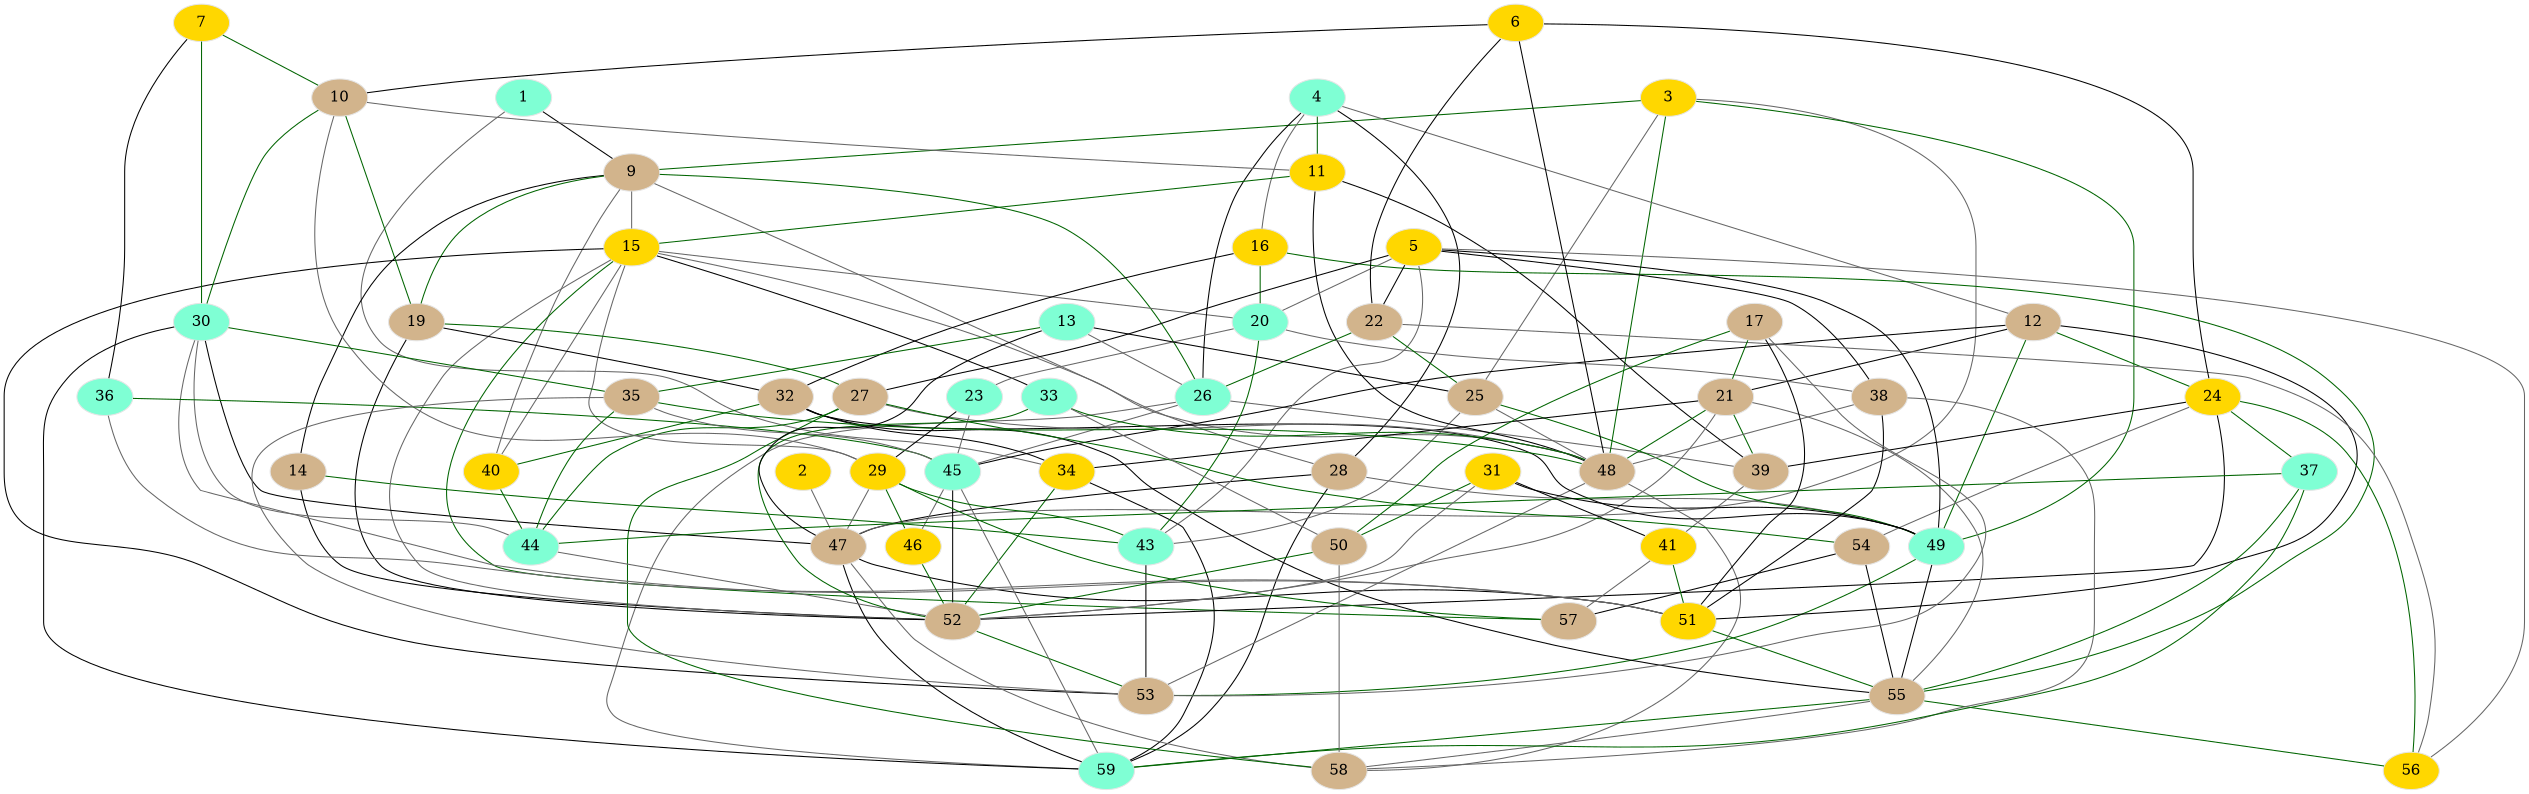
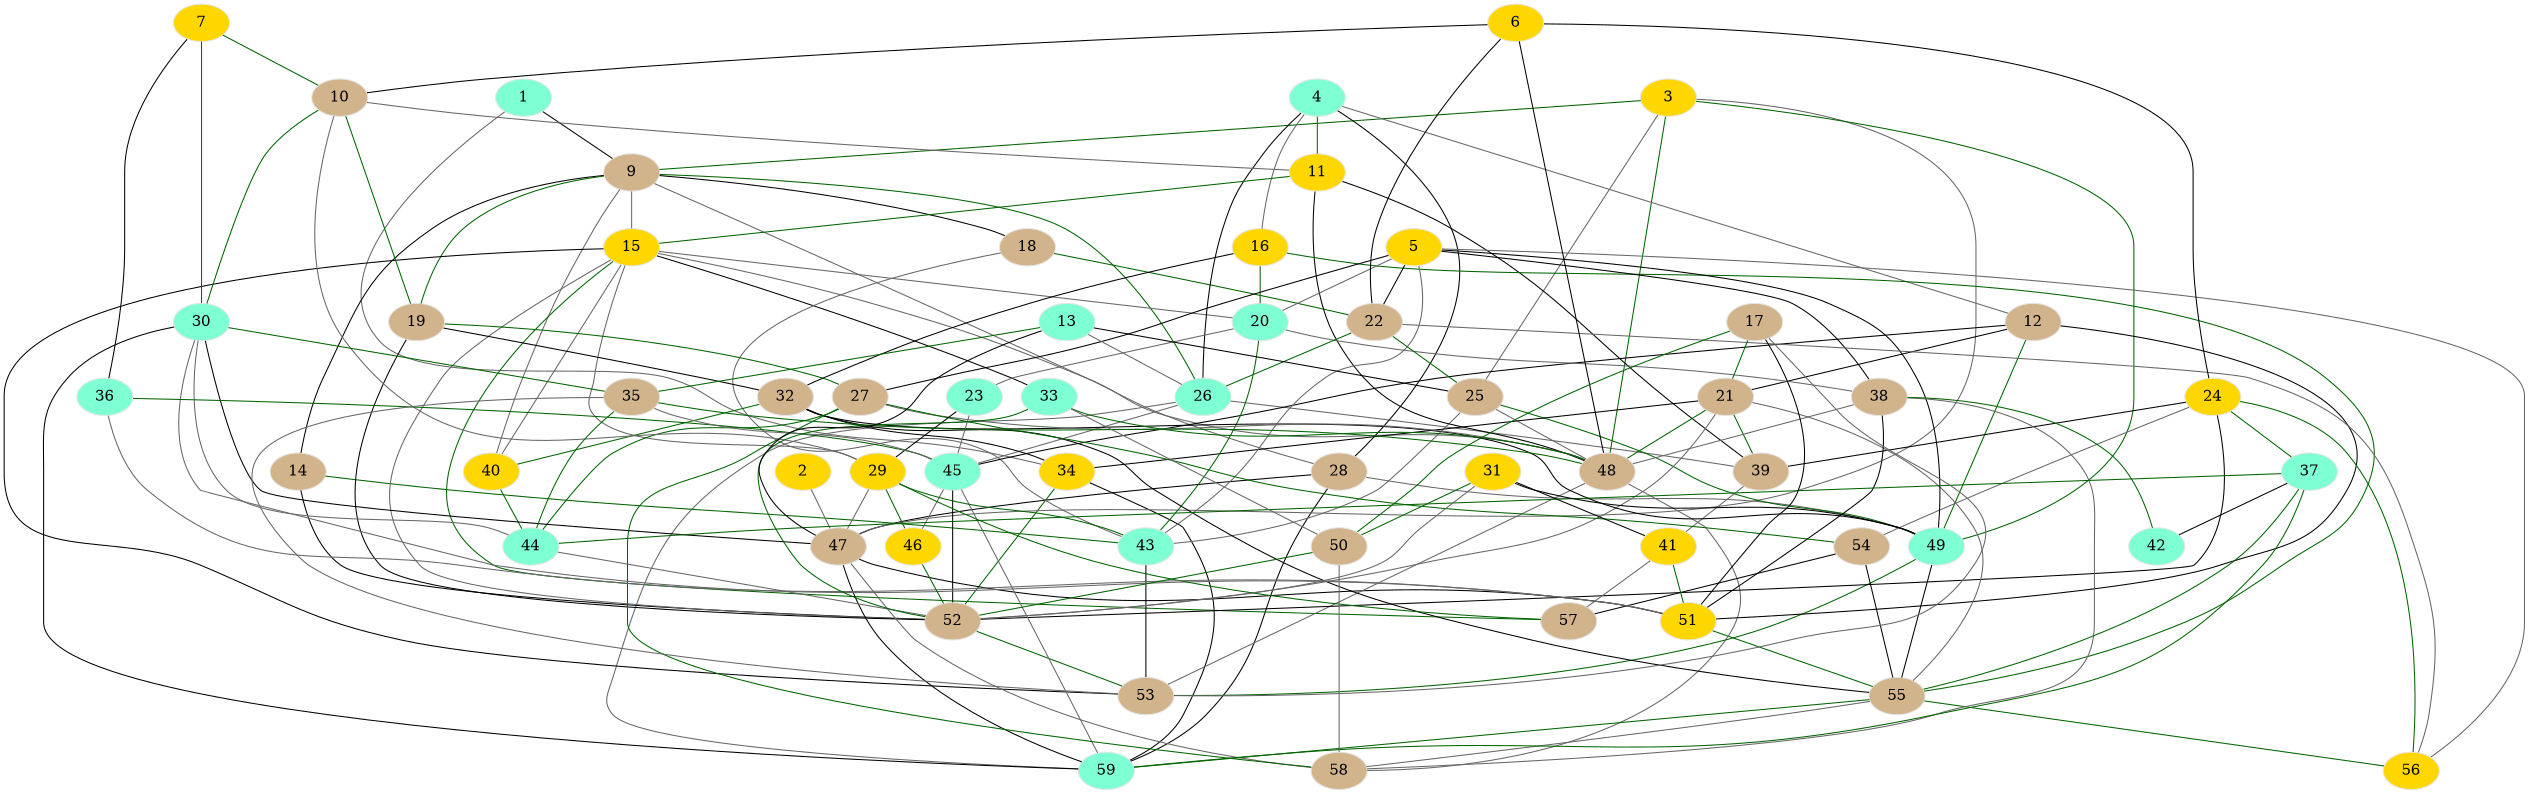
none -> (1027, 247)
(2120, 358) -> none
none -> (2157, 546)
